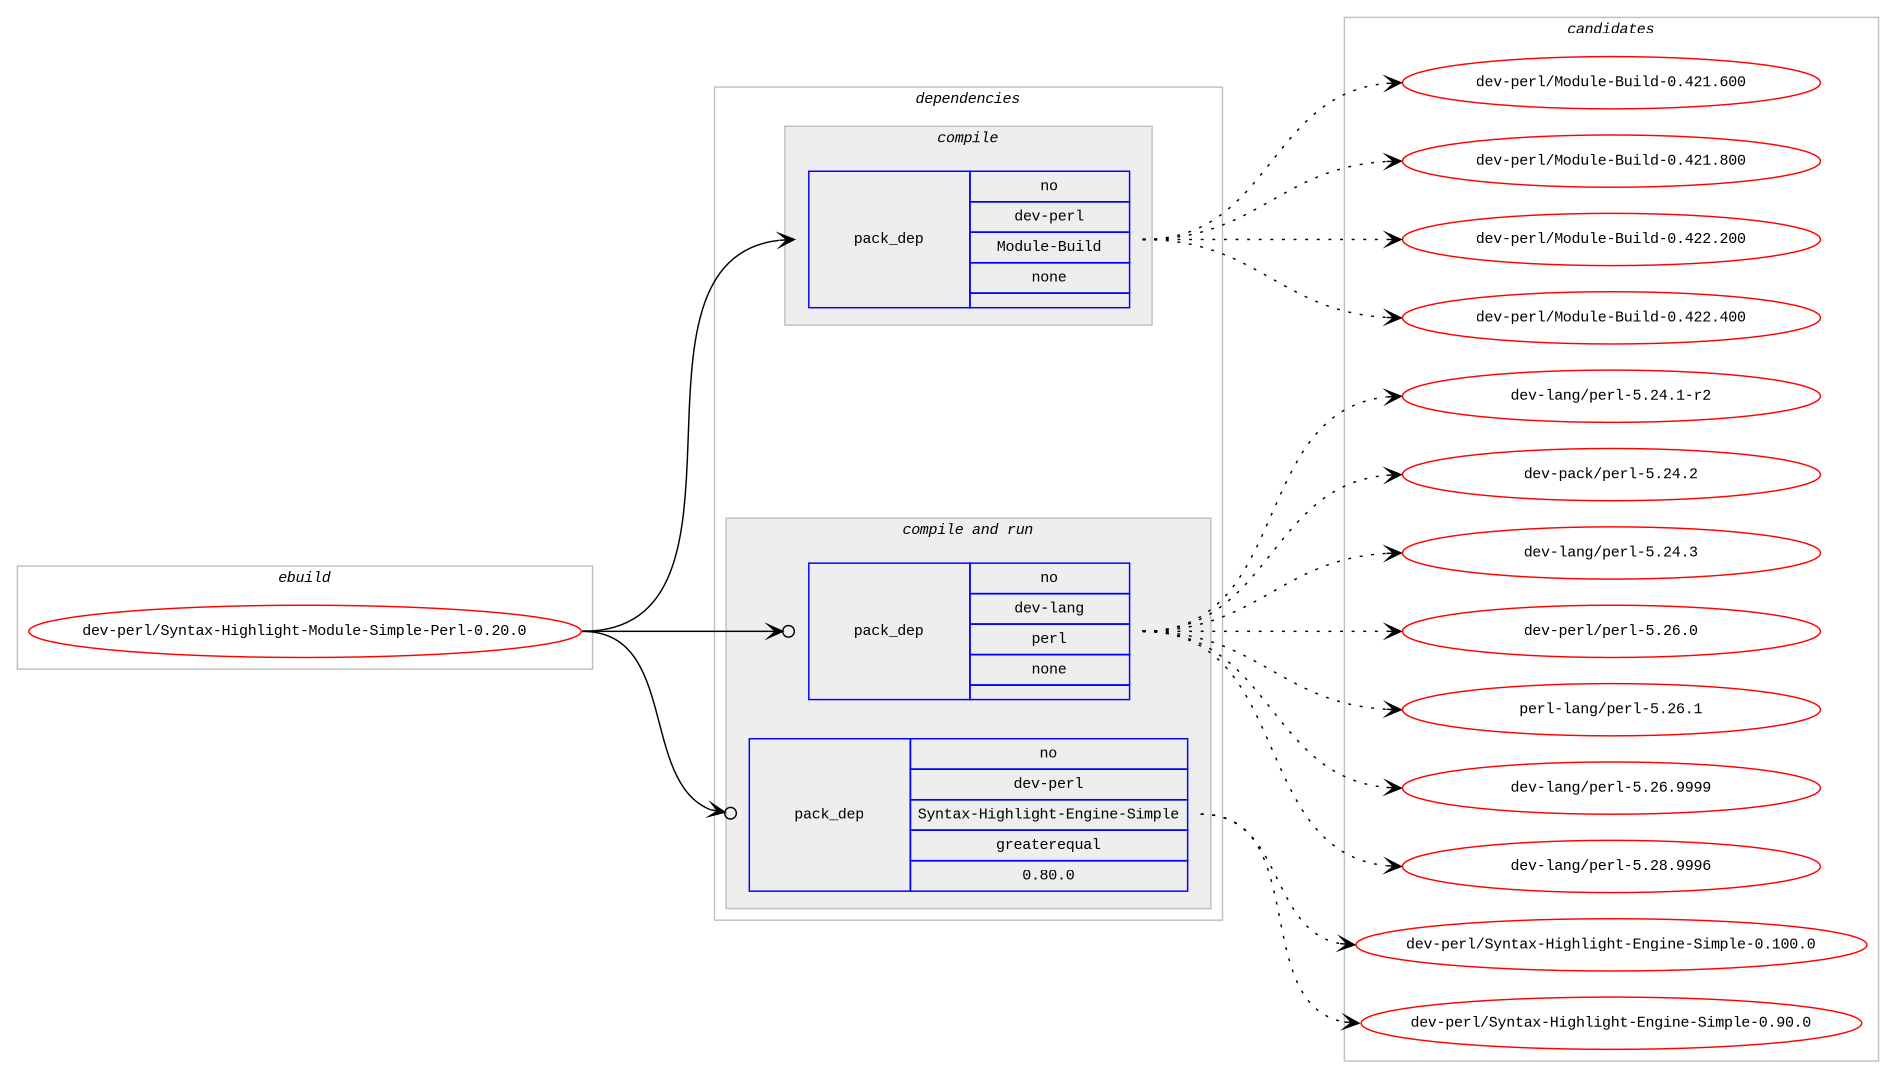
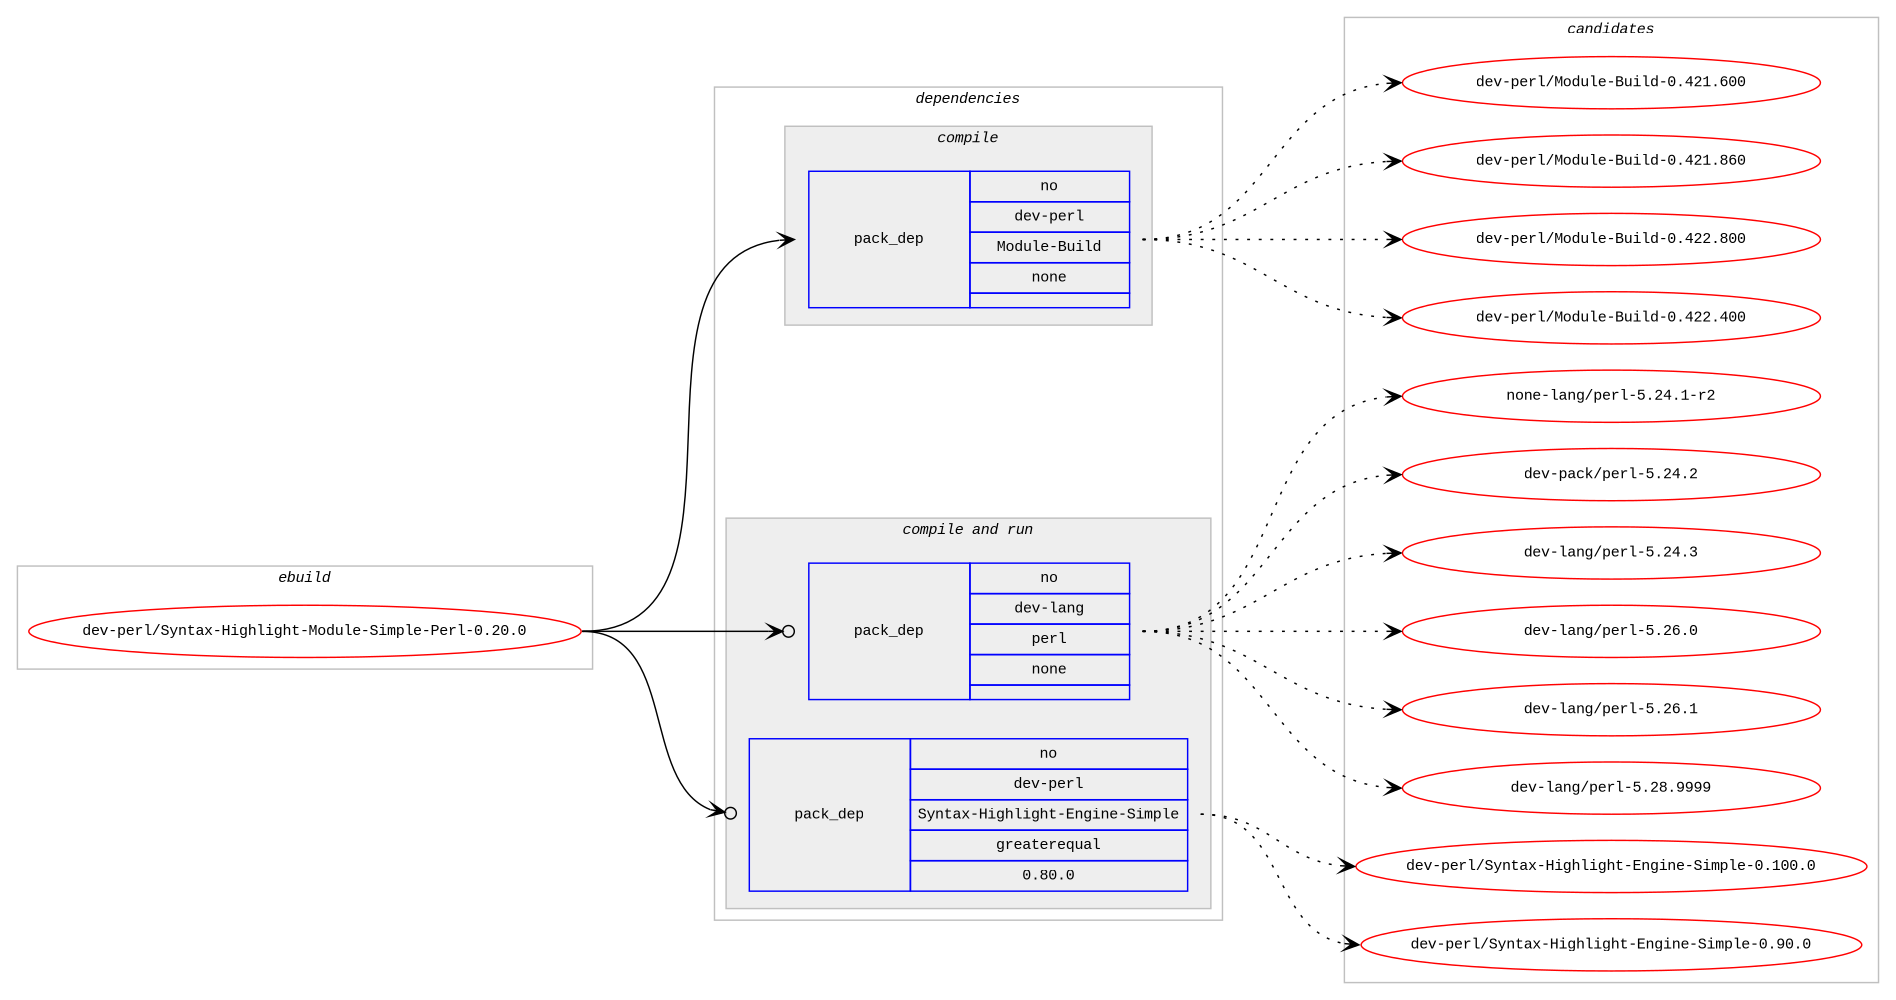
(1611, 161) -> (1611, 161)
(1611, 239) -> (1611, 239)
(1611, 396) -> (1611, 396)
(1611, 631) -> (1611, 631)
(1611, 710) -> (1611, 710)
(1611, 788) -> none
(1611, 866) -> (1611, 788)
